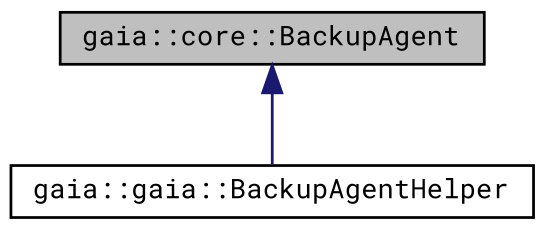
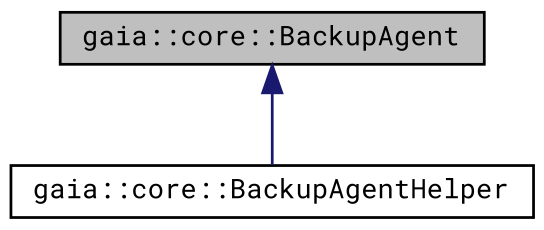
(272, 192) -> (272, 192)
